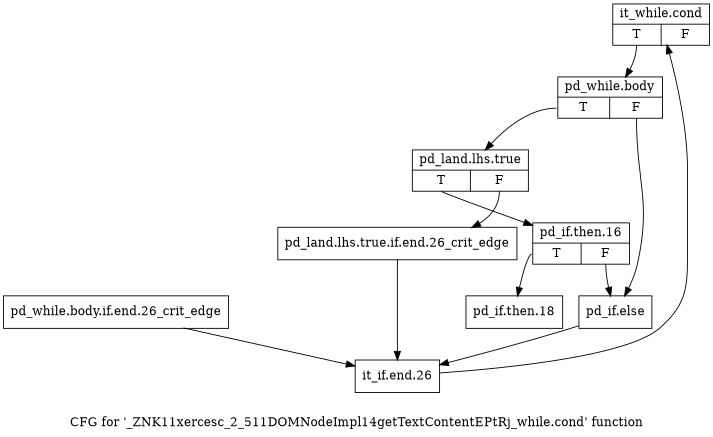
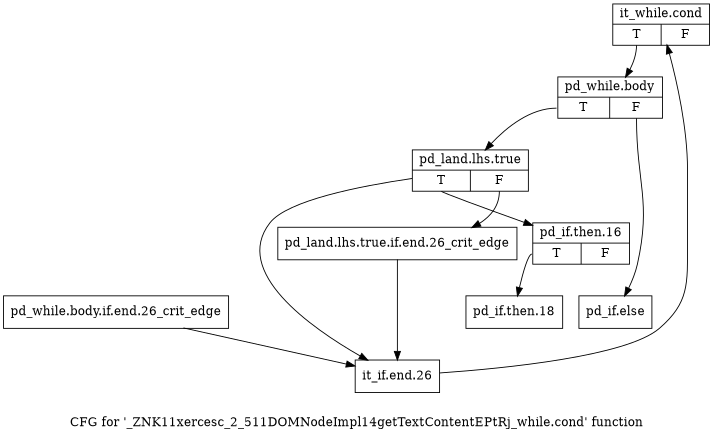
(607, 276) -> none
(514, 345) -> (263, 236)
